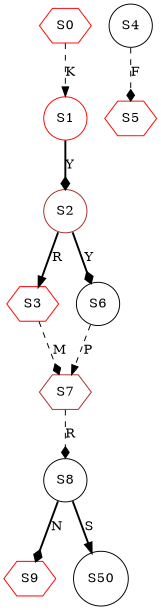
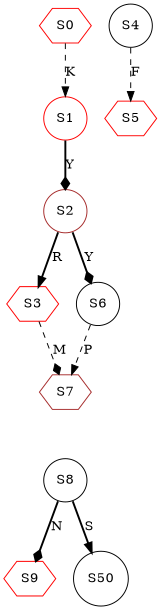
(131, 68) -> (131, 68)
(65, 428) -> none
